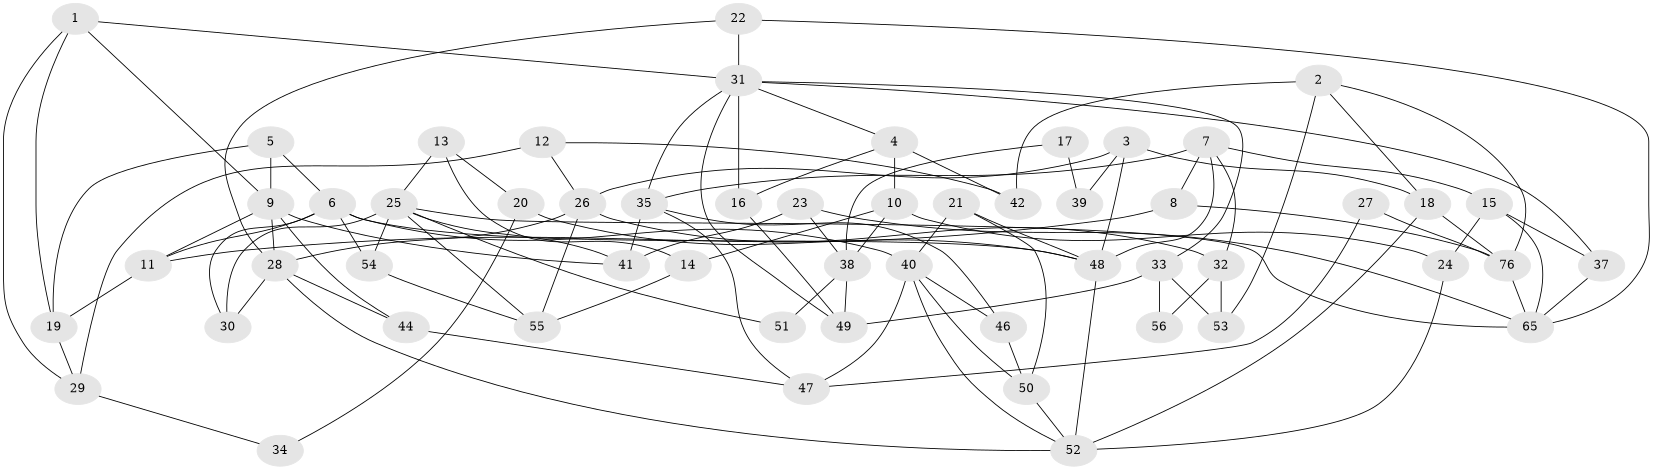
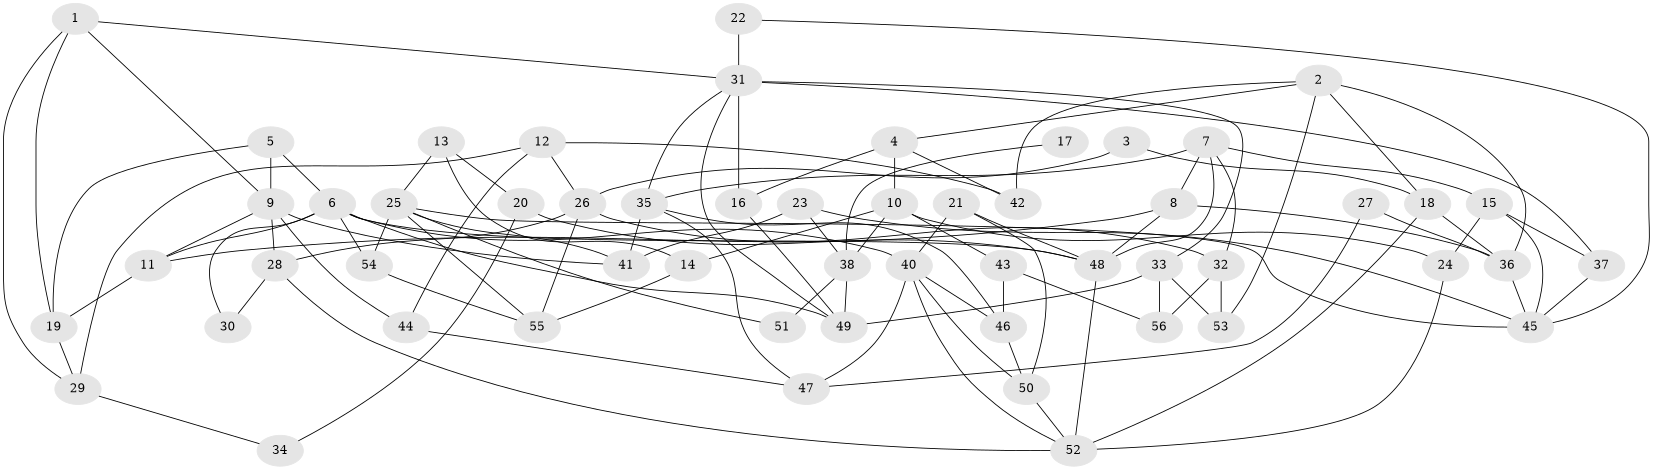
(402, 60) -> none
(817, 111) -> (1097, 113)
(1080, 204) -> none
(1114, 204) -> (1144, 228)
(261, 237) -> none
none -> (1003, 266)
(1507, 266) -> (1507, 266)
none -> (550, 272)
(340, 296) -> (465, 223)
(1531, 327) -> (1531, 327)
